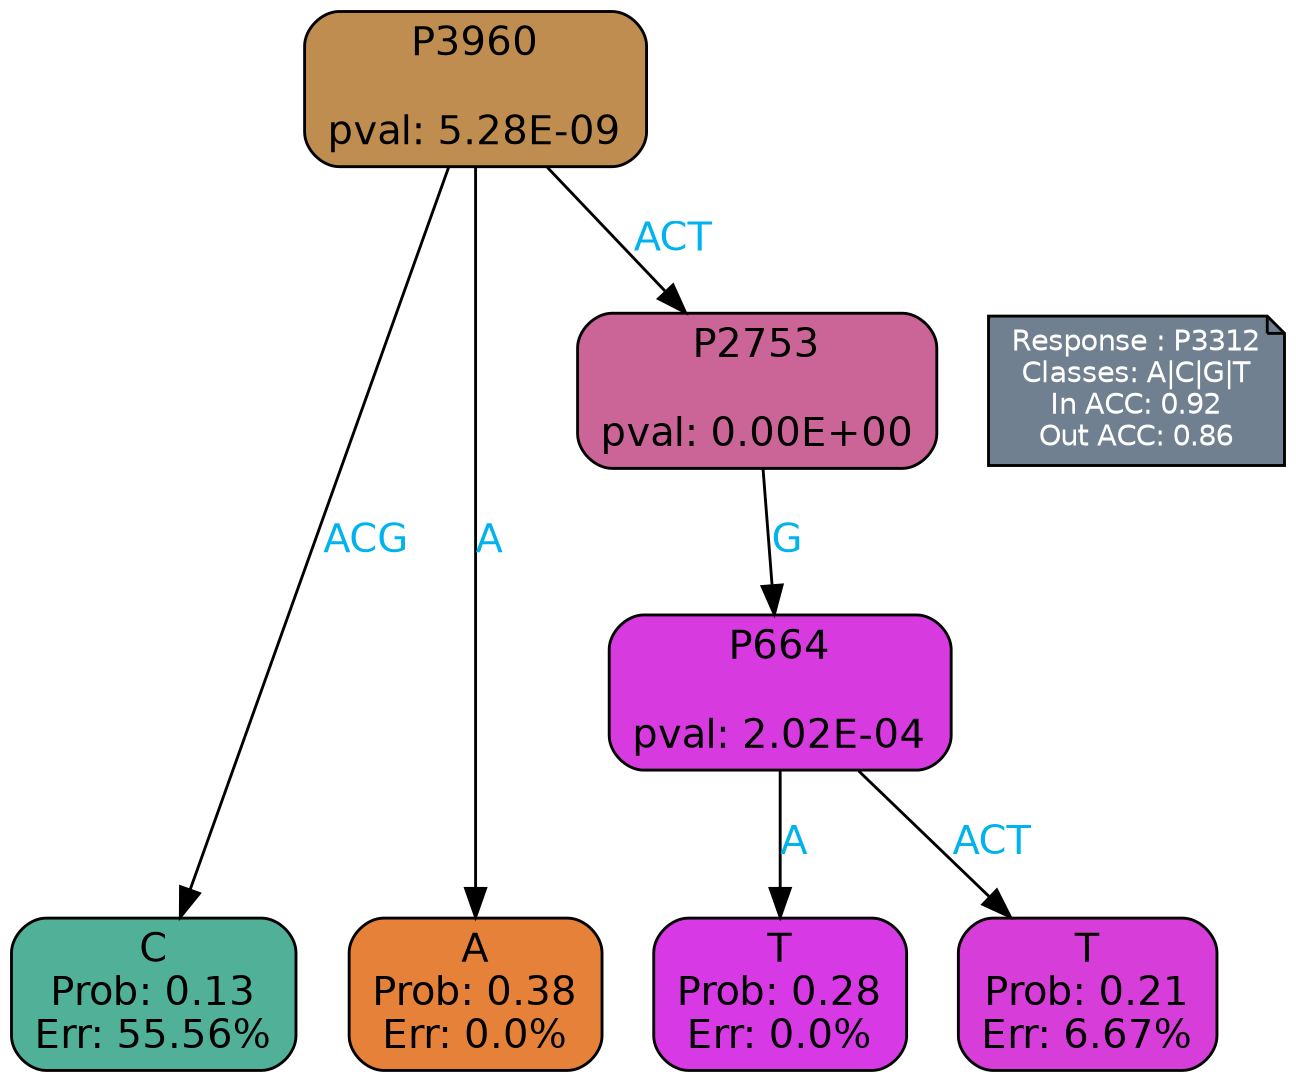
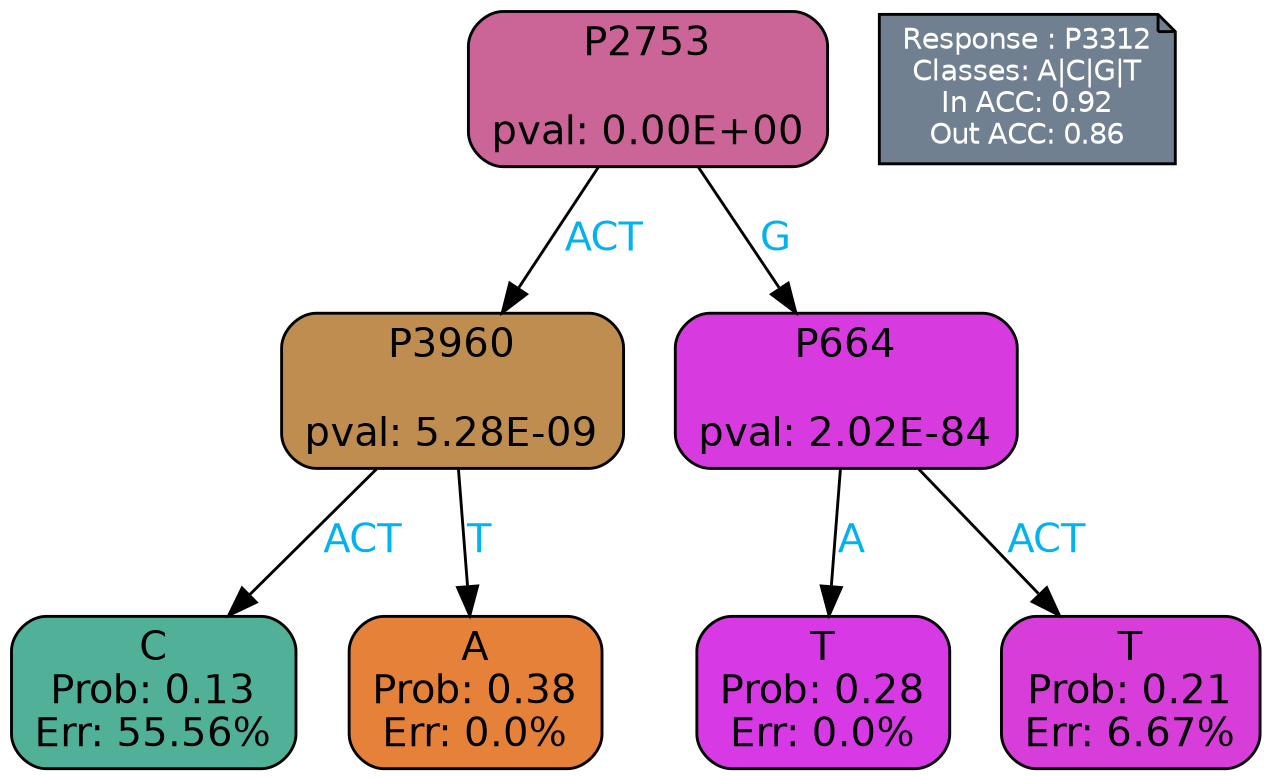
(606, 229) -> (558, 228)
(366, 542) -> (364, 542)
(490, 542) -> (480, 542)
(780, 693) -> (846, 391)
